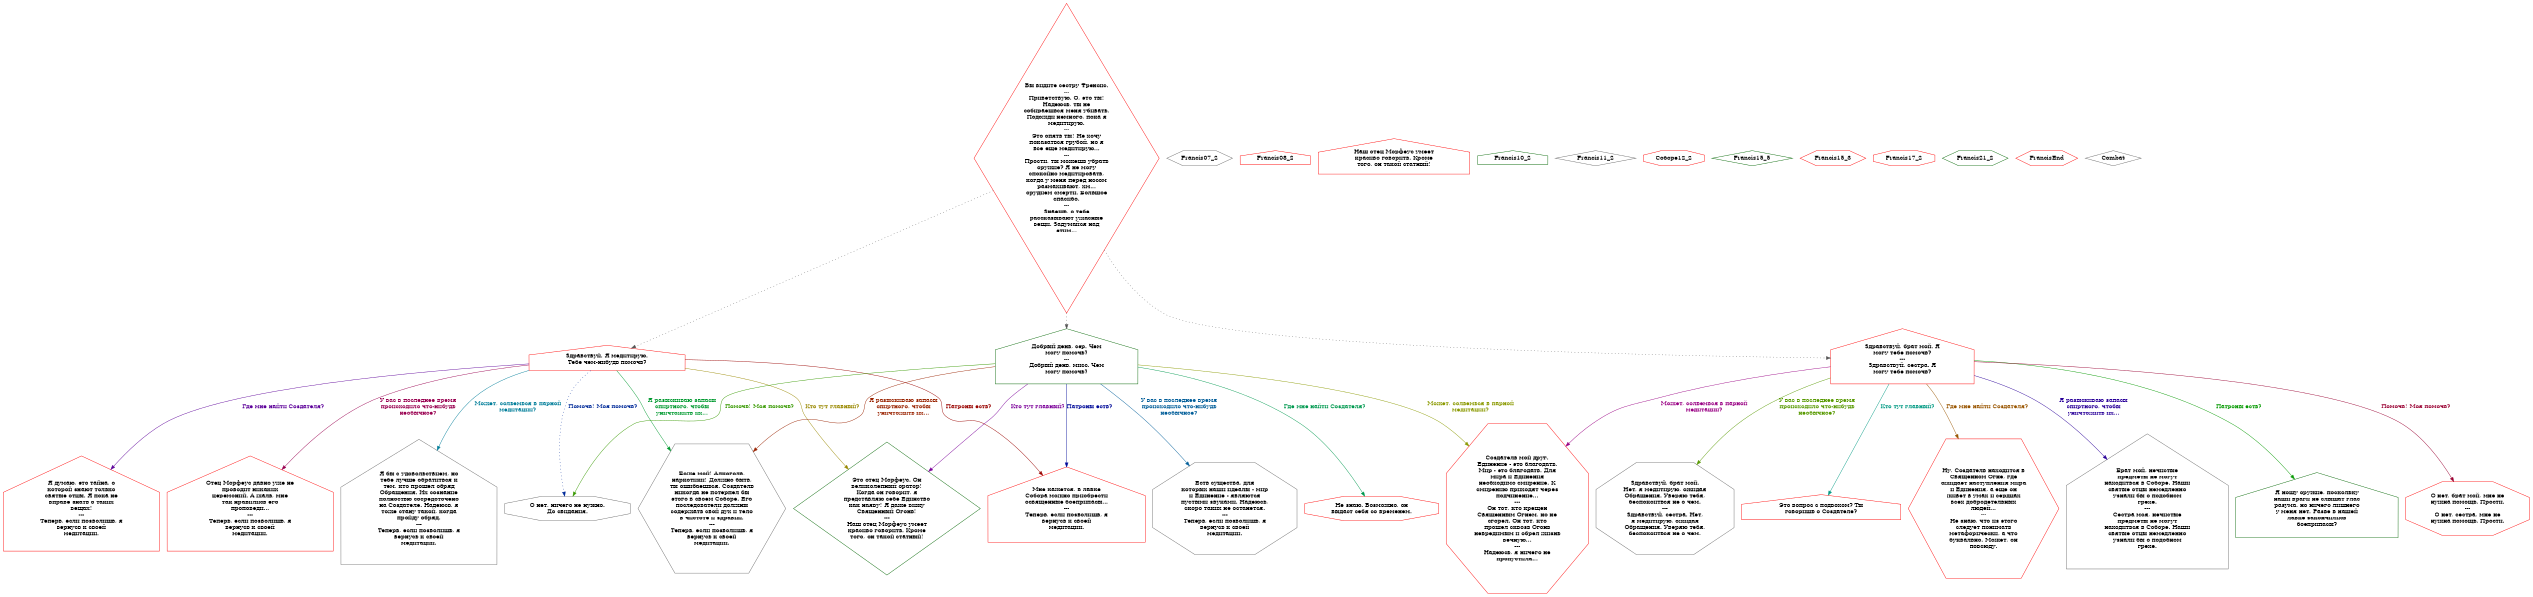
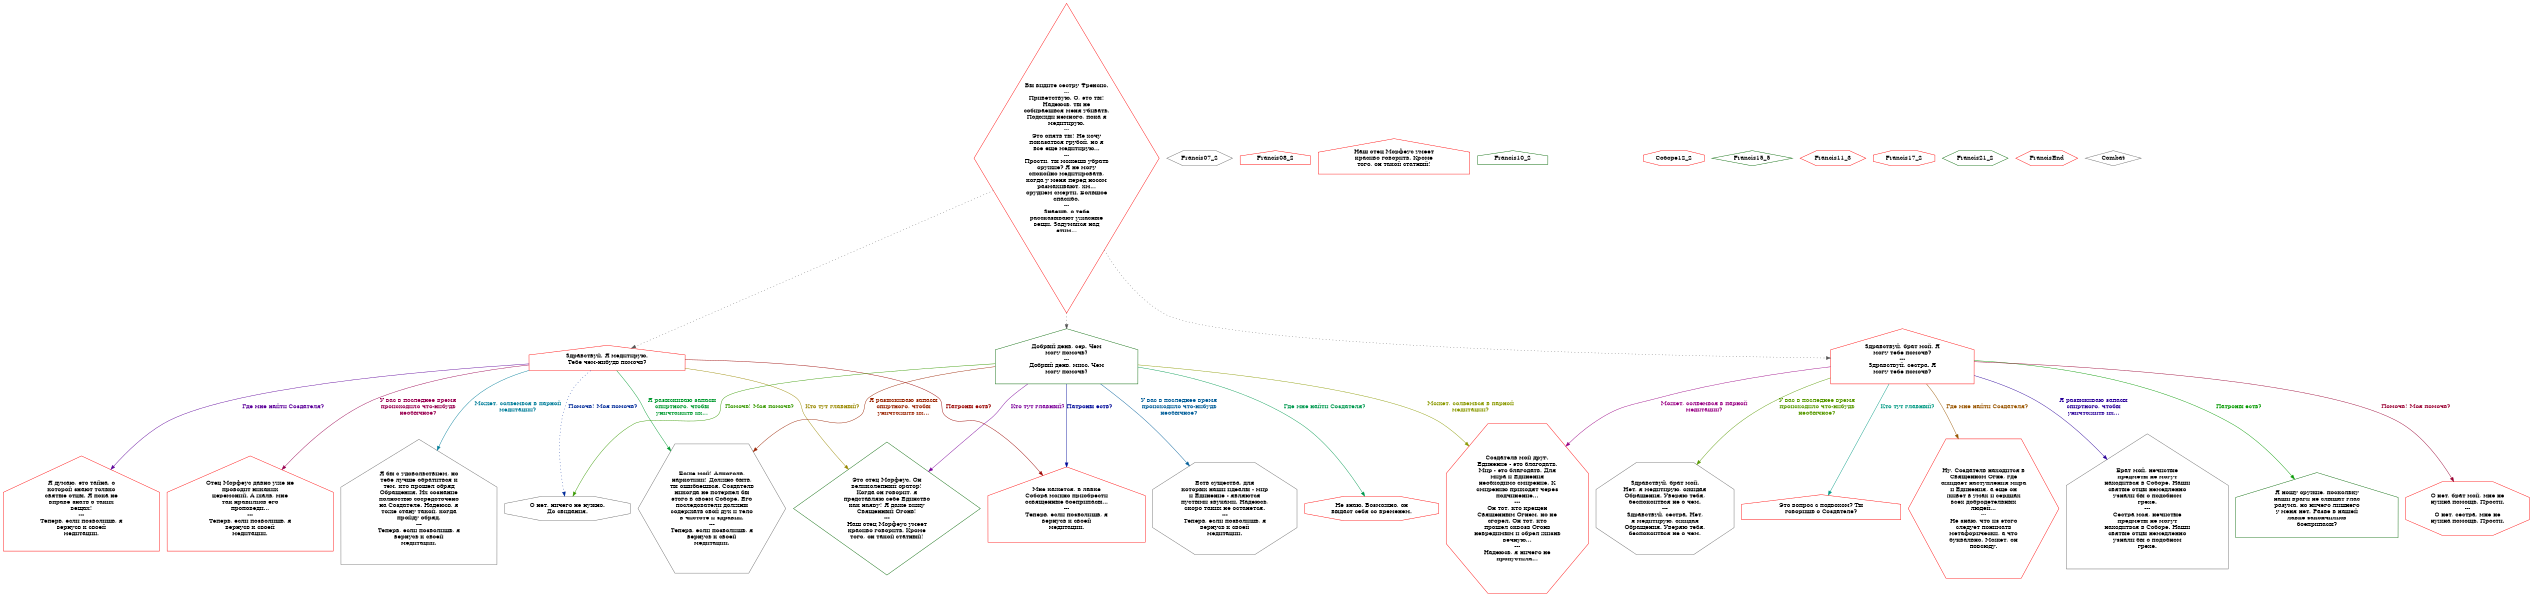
(1596, 158) -> none
(1833, 158) -> (1833, 158)
